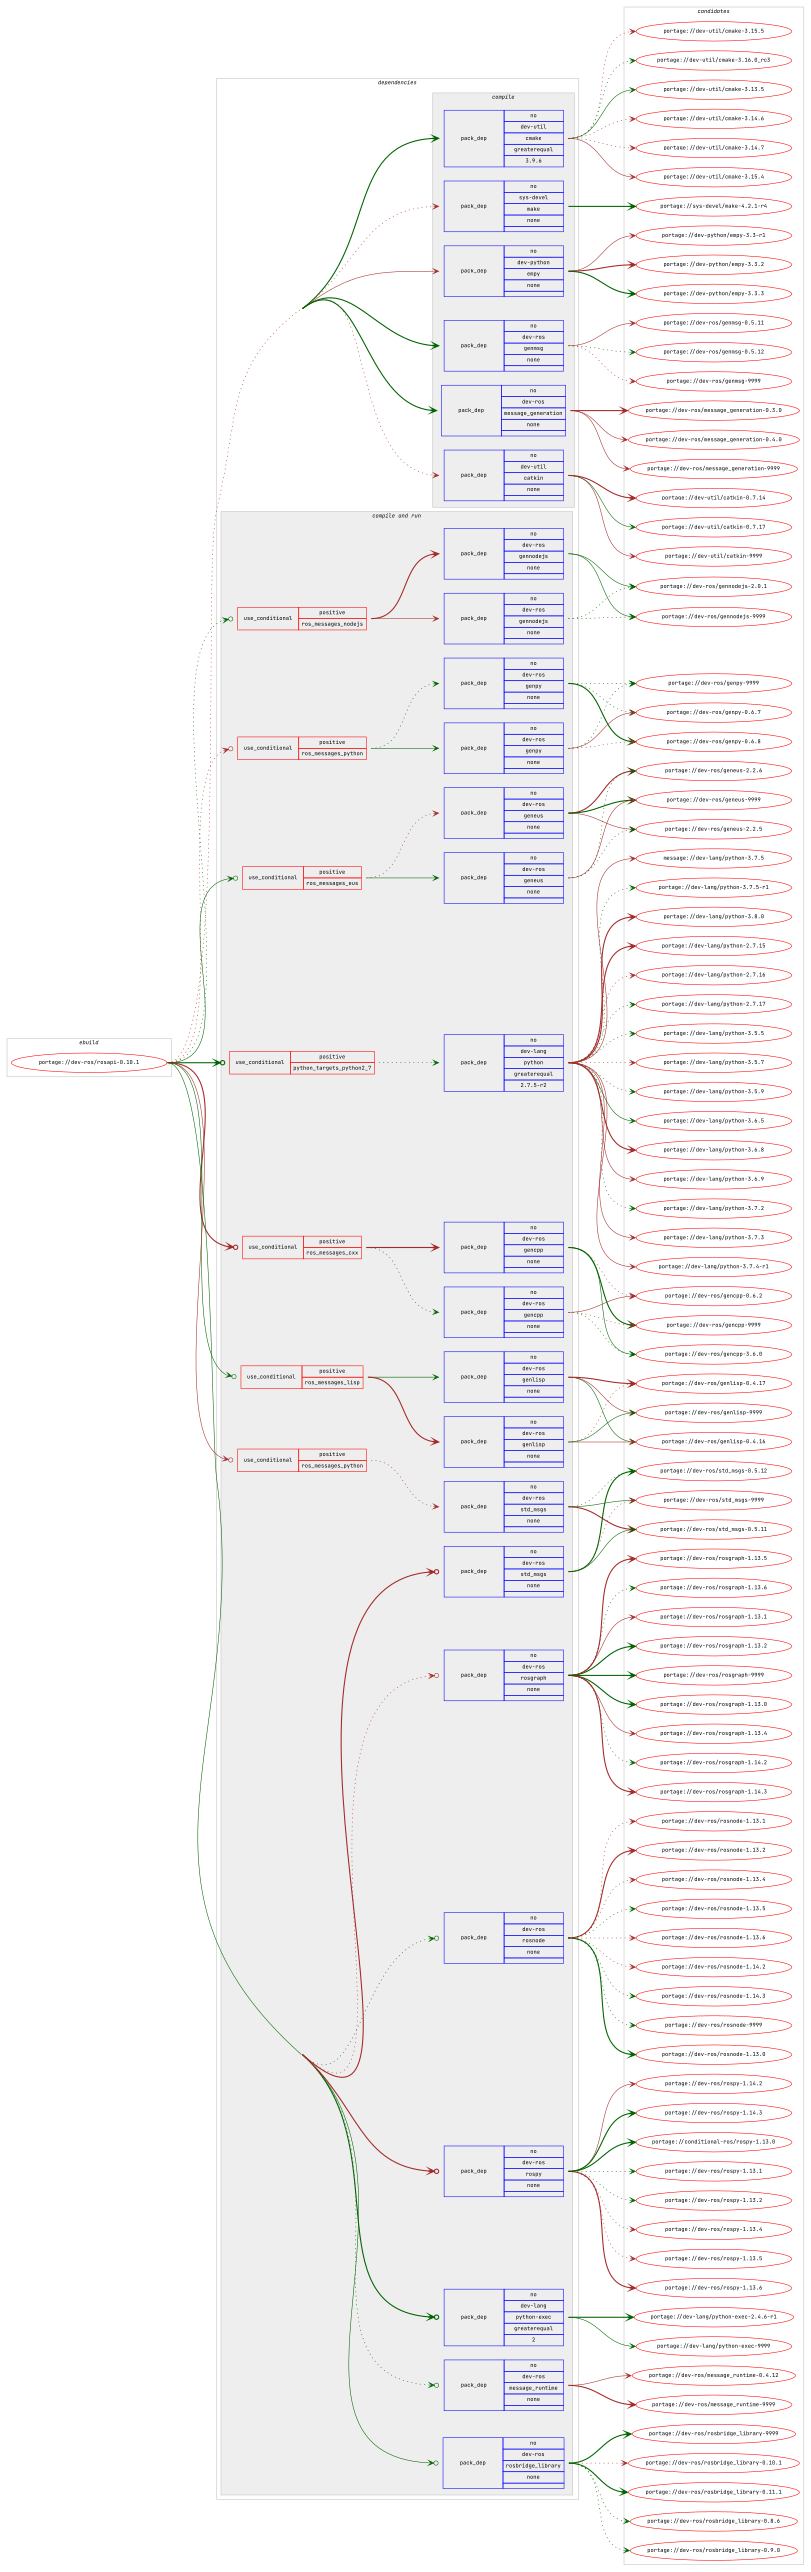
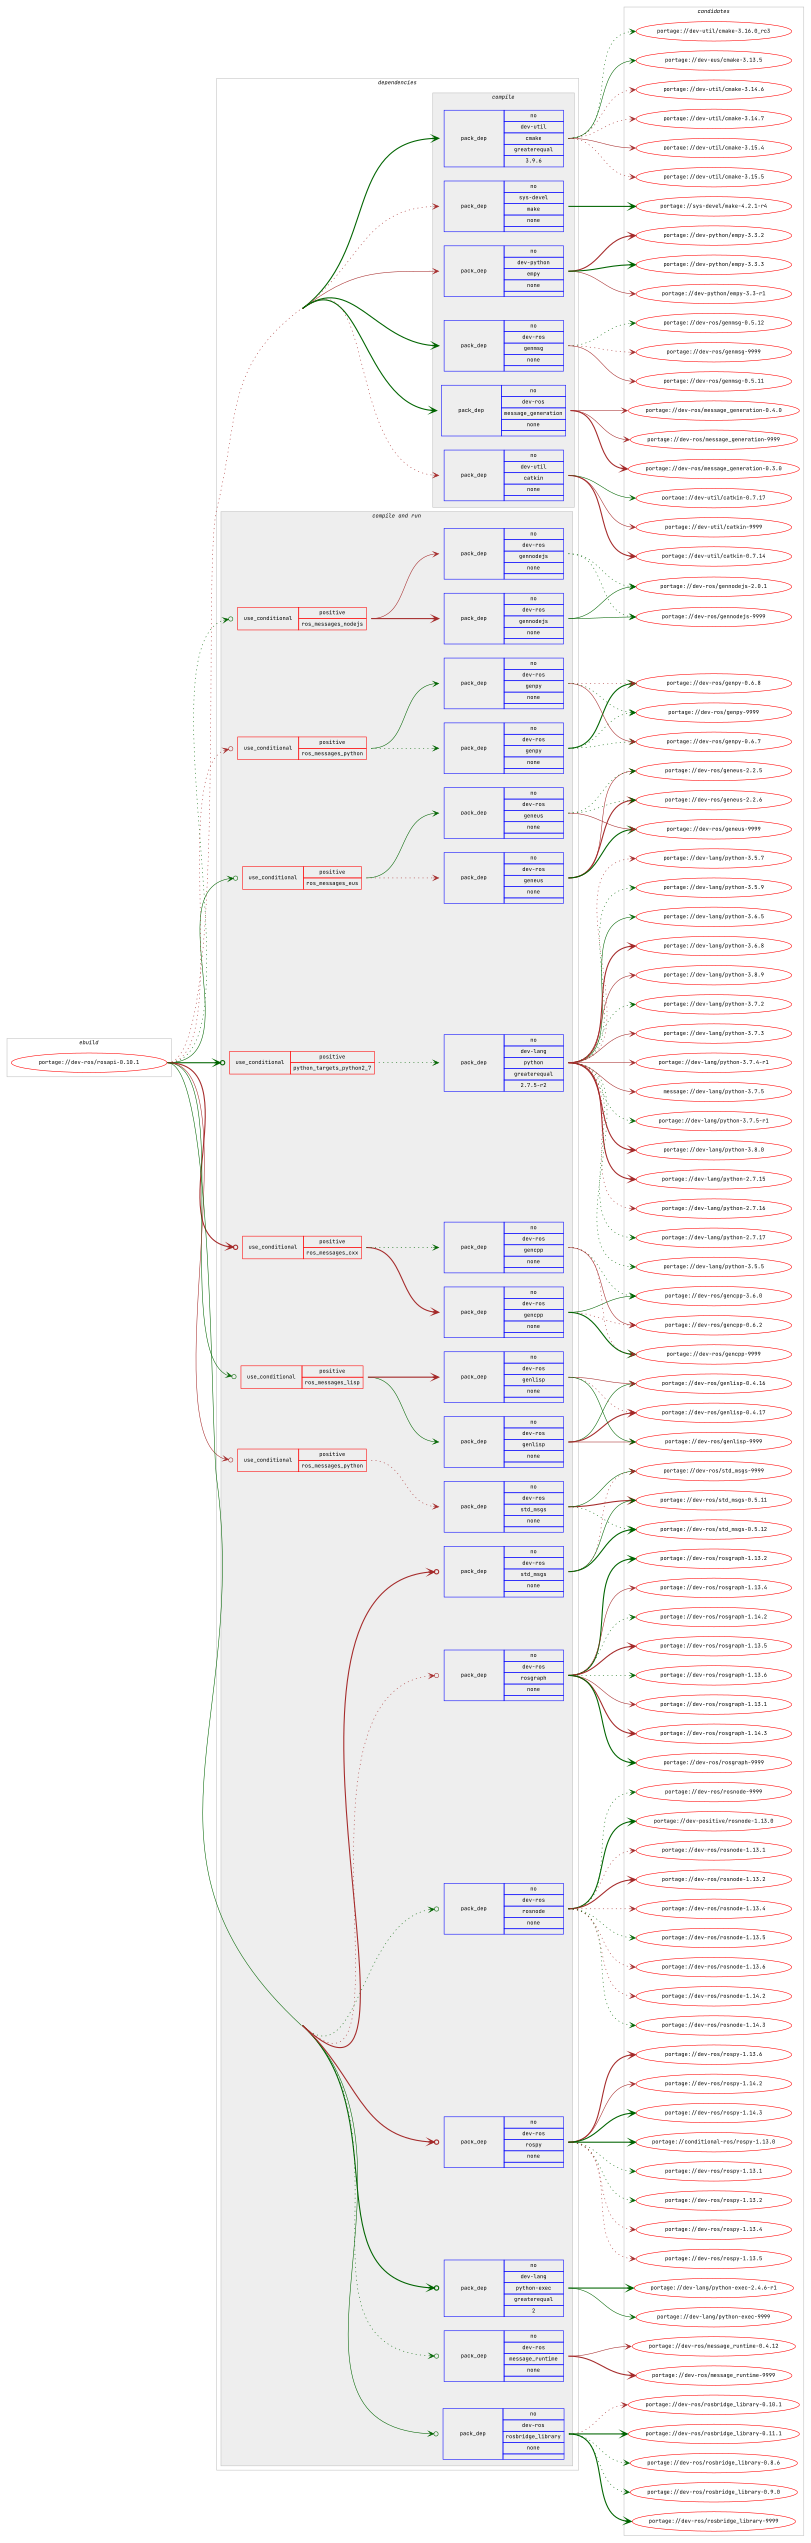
(714, 90) -> (714, 61)
(714, 1179) -> (714, 975)
(714, 1705) -> none
(714, 2055) -> (714, 1821)
